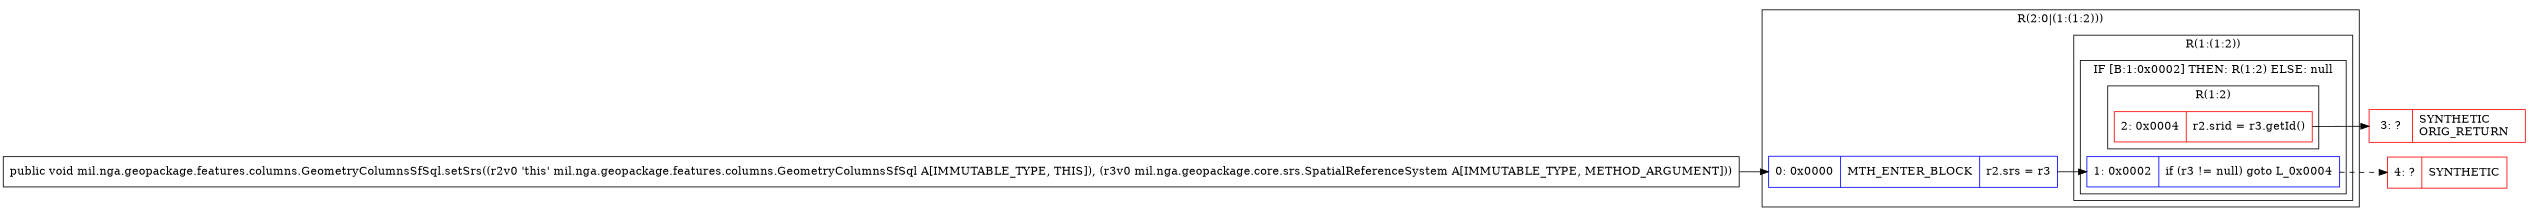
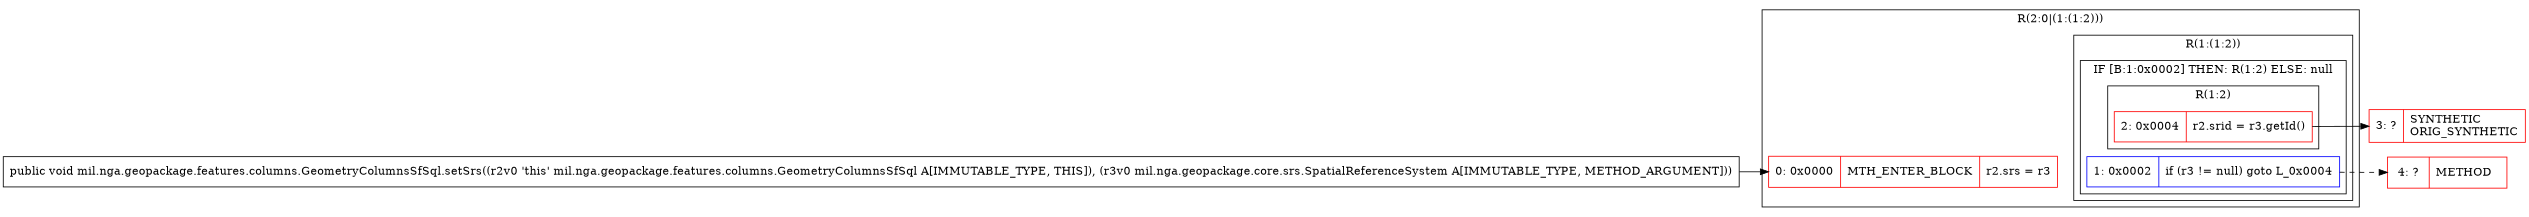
(2464, 132) -> (2464, 132)
(1913, 172) -> (1913, 172)
(2068, 172) -> none
(2464, 172) -> (2464, 172)
